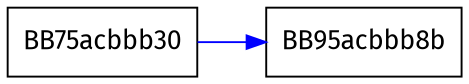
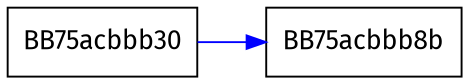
(364, 42) -> (364, 42)
